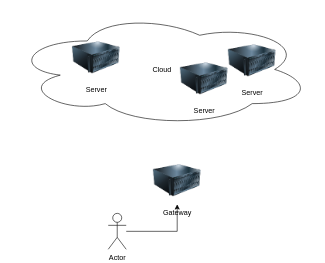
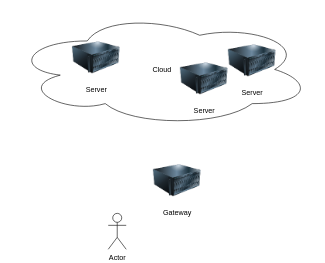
(176, 231) -> none
